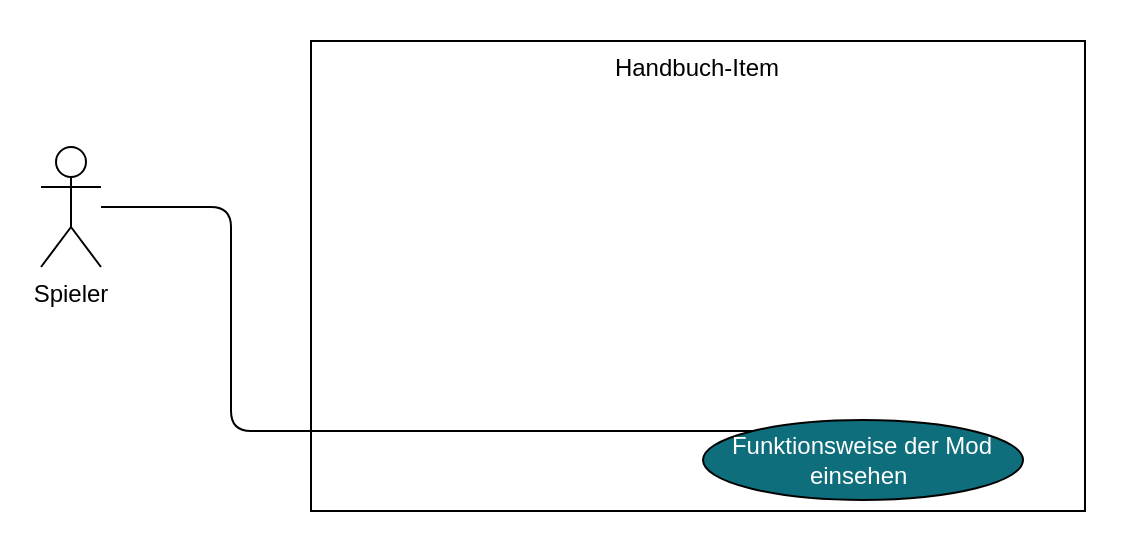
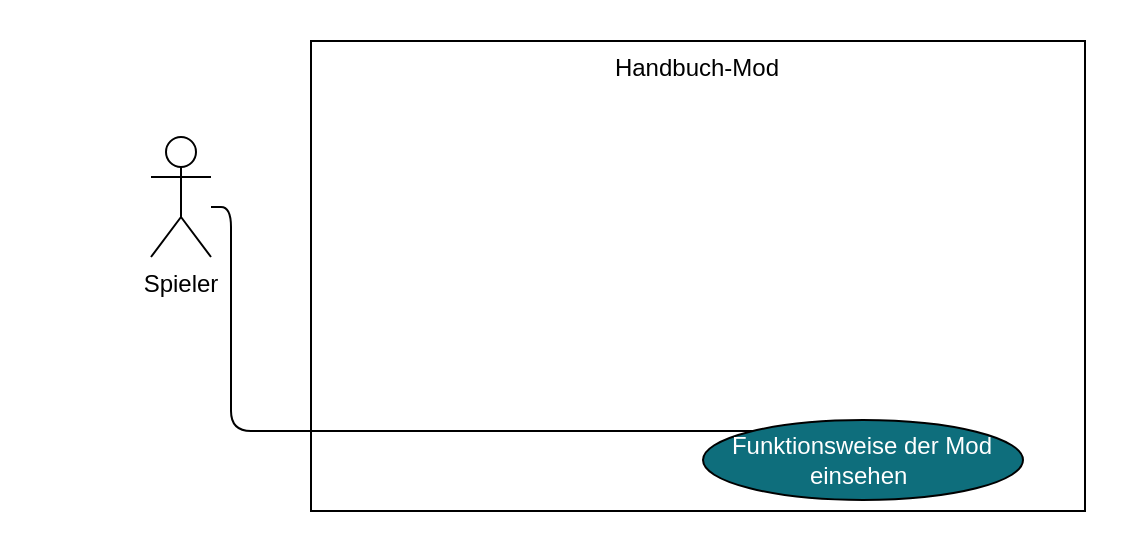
(698, 69) -> (698, 69)
(71, 207) -> (181, 197)
